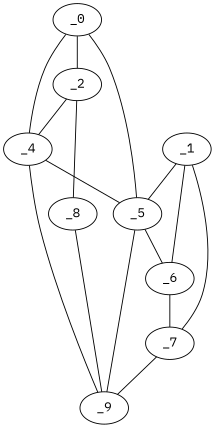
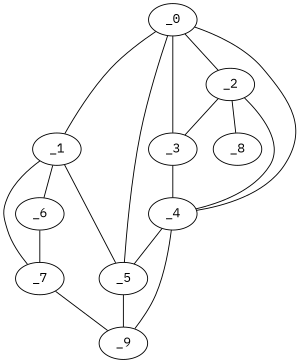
none -> (104, 76)
none -> (173, 149)
(154, 246) -> none
(89, 311) -> none
